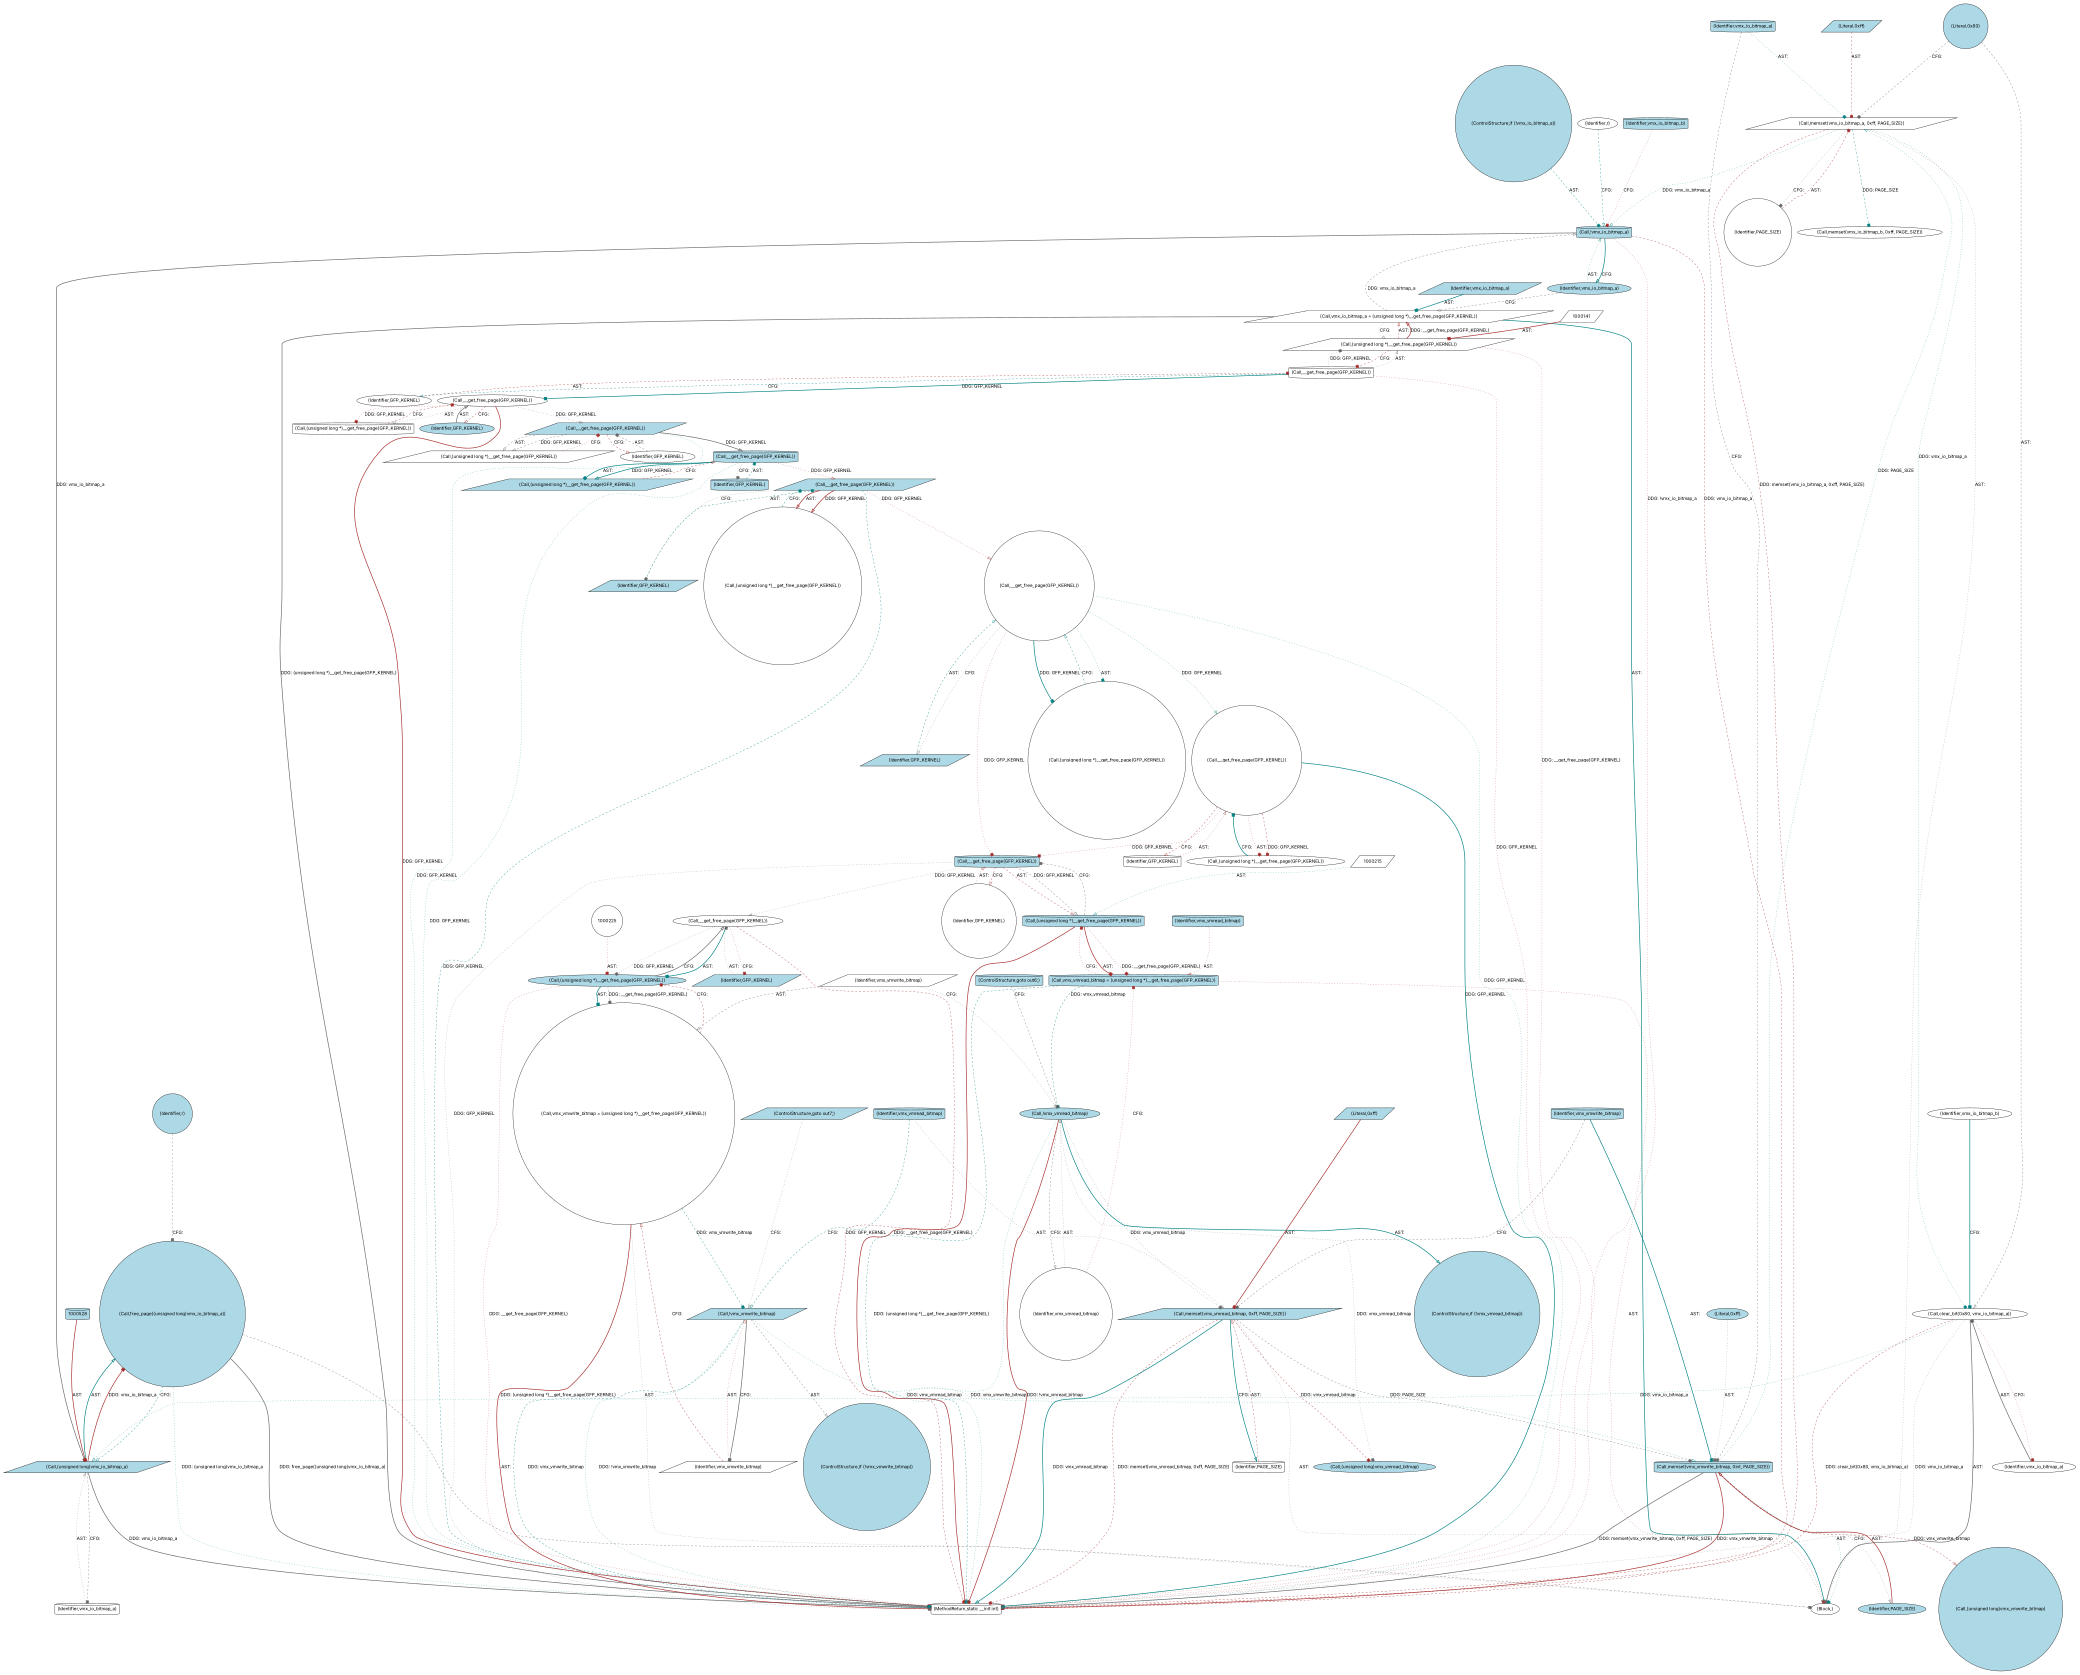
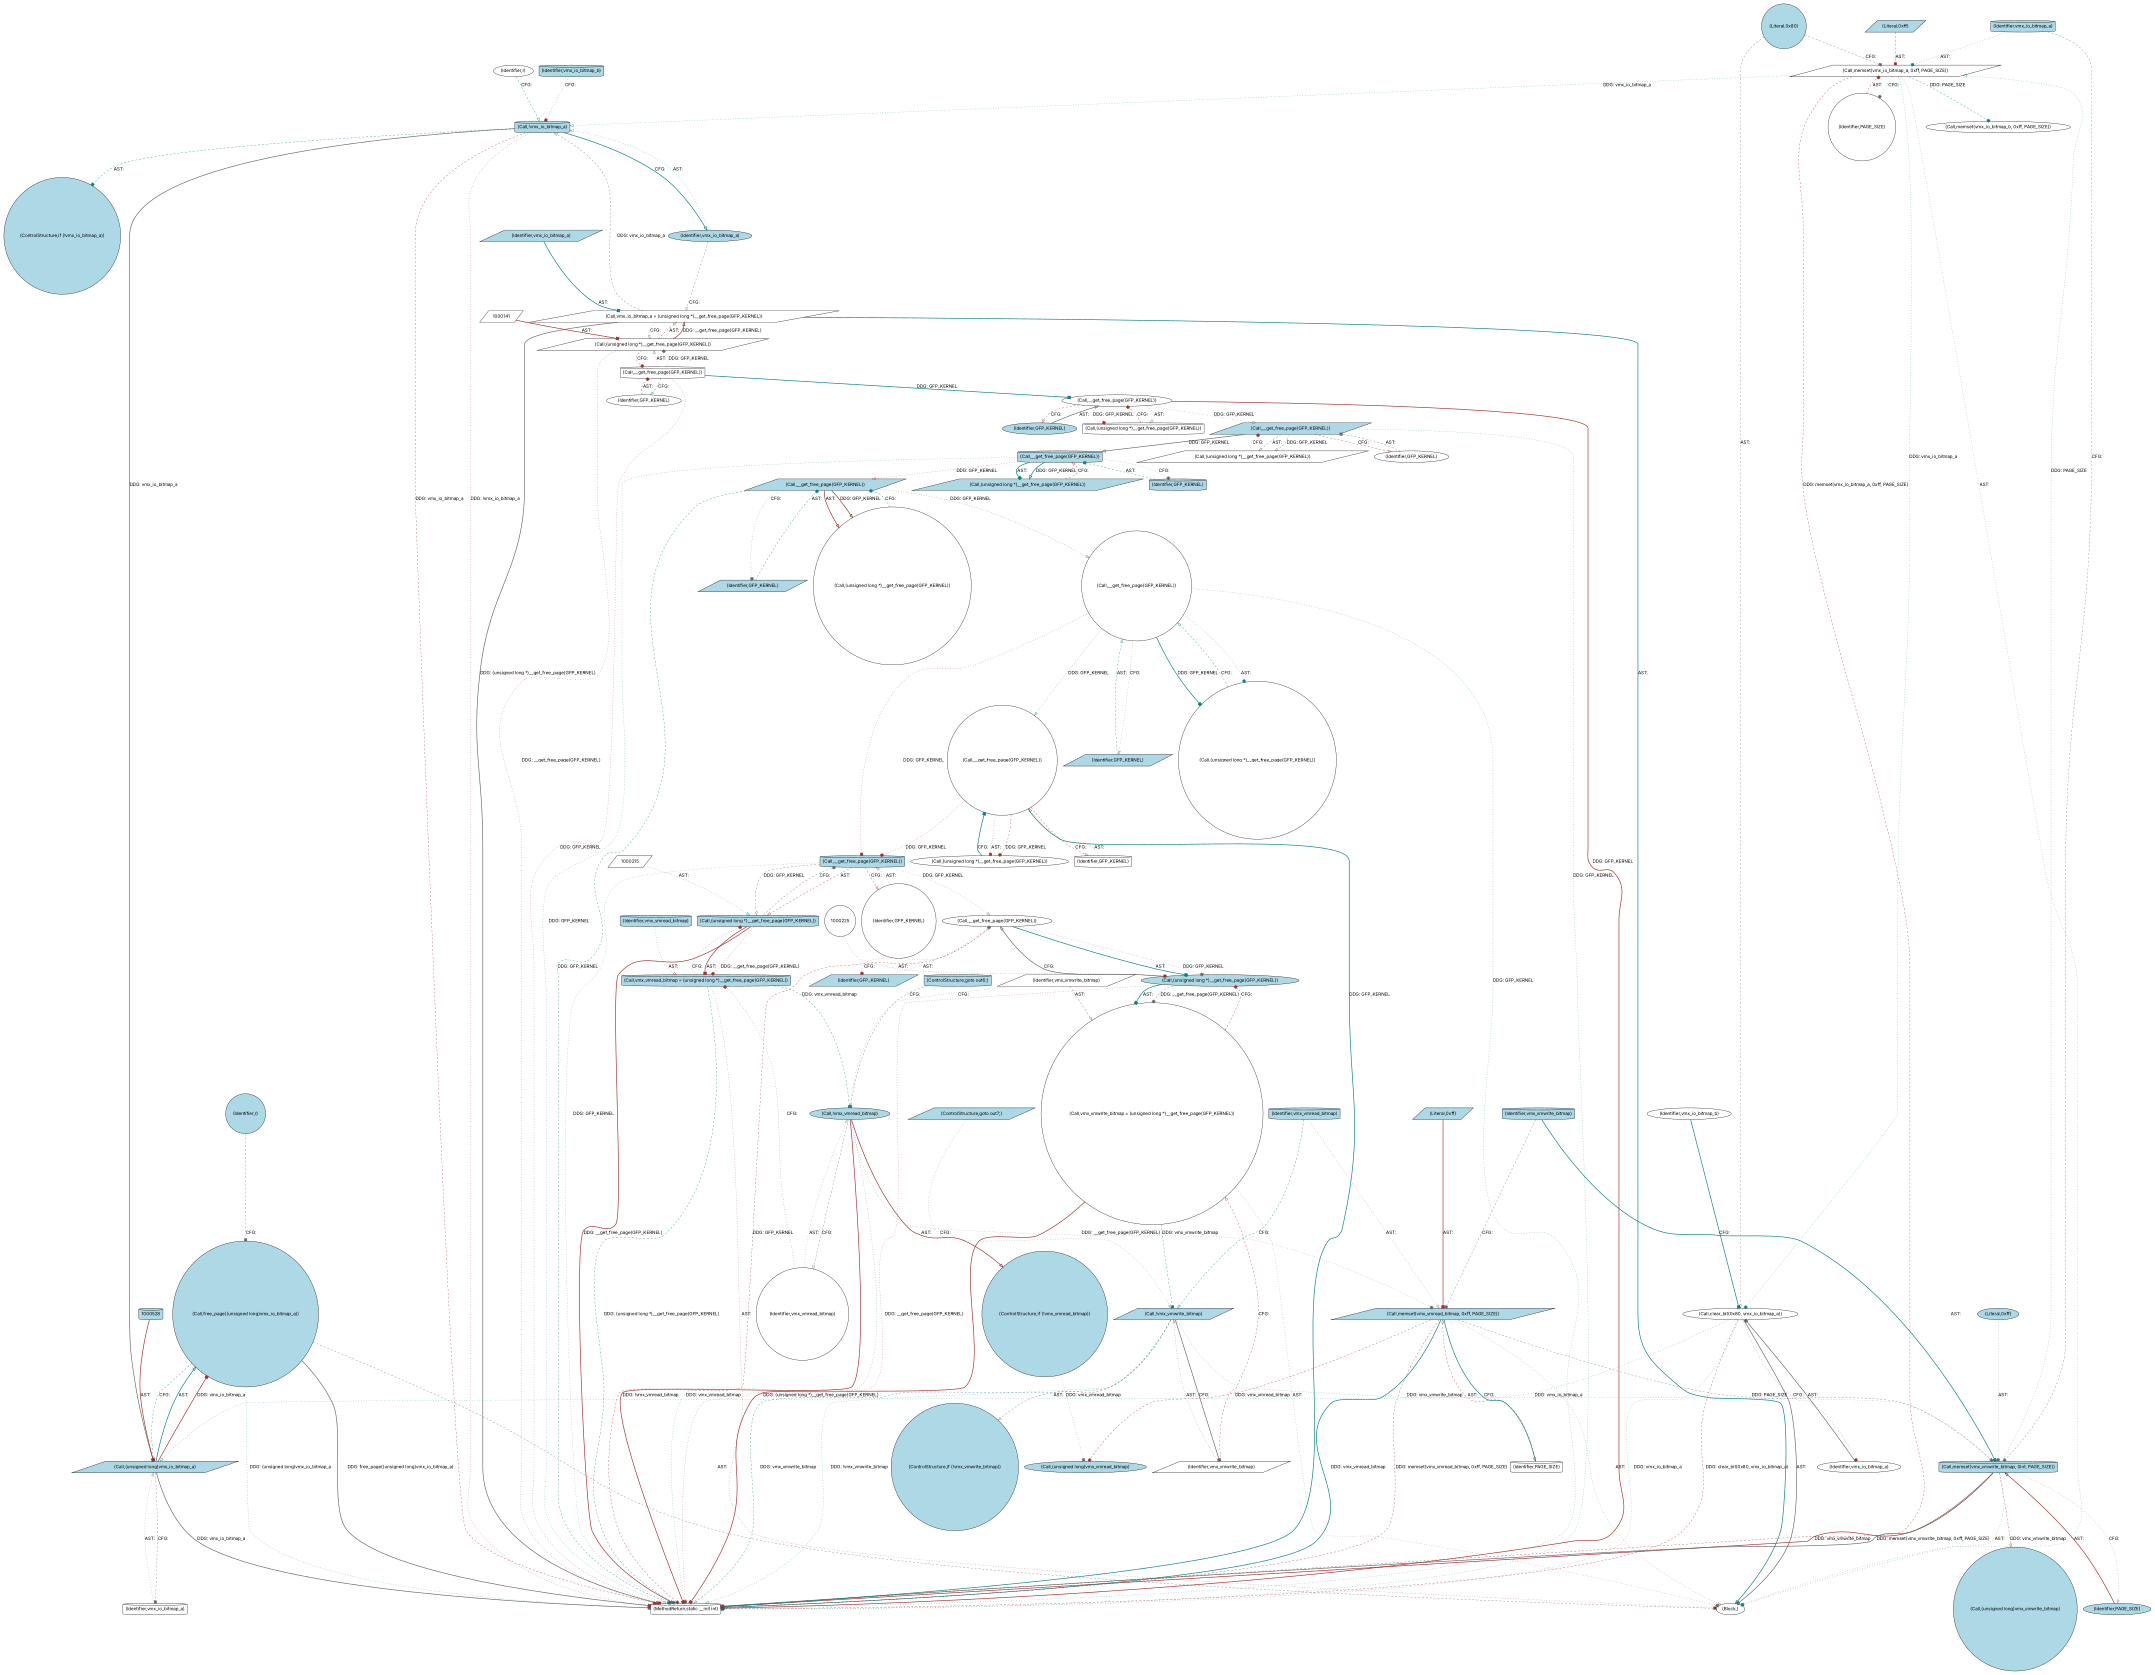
(1574, 196) -> (301, 142)
(1222, 1229) -> (894, 1211)
(1158, 1233) -> (1121, 1233)
(1275, 1236) -> (1072, 1416)
